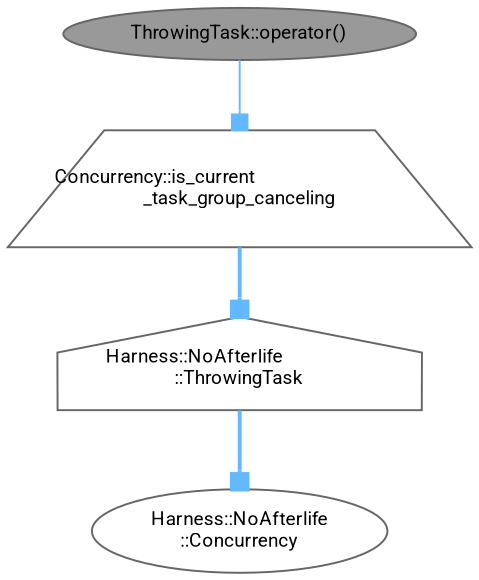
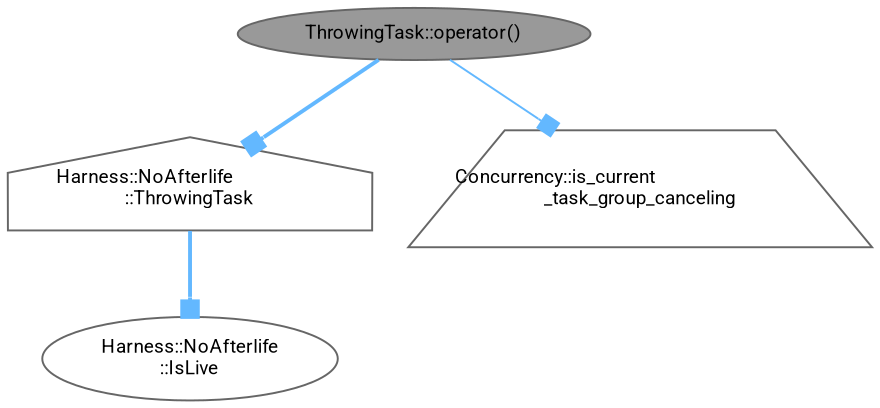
(240, 272) -> (321, 98)
(240, 531) -> (190, 359)
